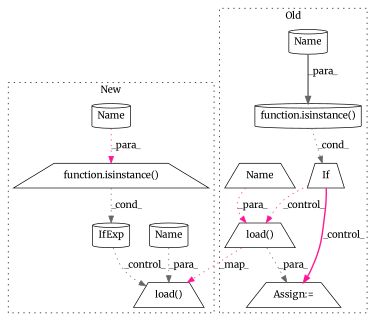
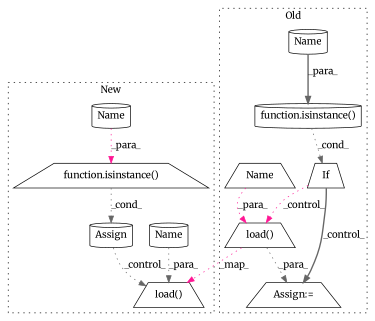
(322, 234) -> (322, 234)
(111, 235) -> (111, 235)
